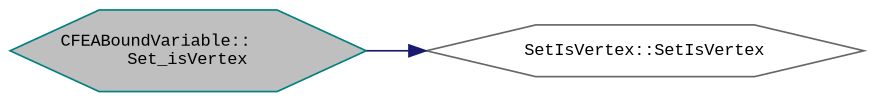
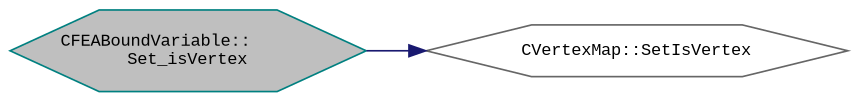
(645, 51) -> (637, 51)
